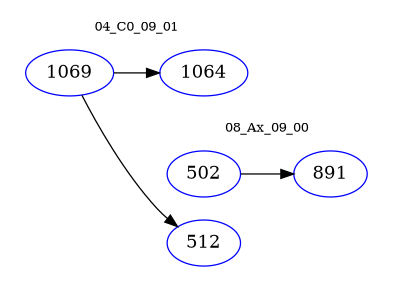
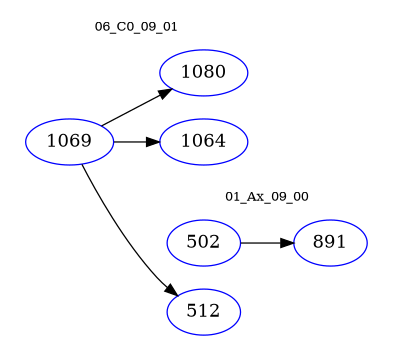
(137, 28) -> (137, 28)
none -> (204, 73)
(267, 129) -> (267, 198)
